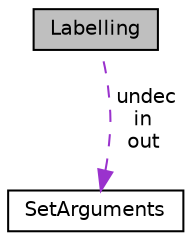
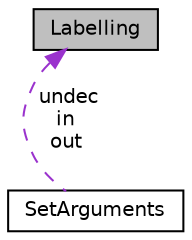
(110, 110) -> (25, 131)
